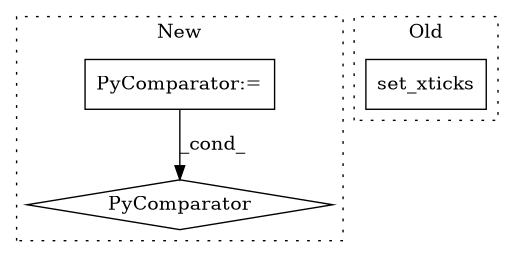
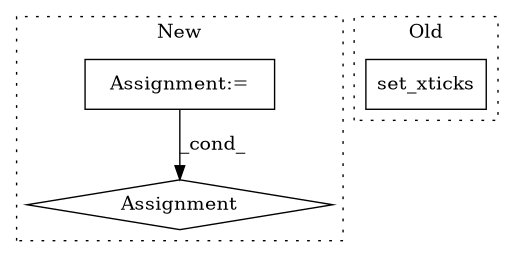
(180, 84) -> (180, 84)
(180, 205) -> (180, 205)
